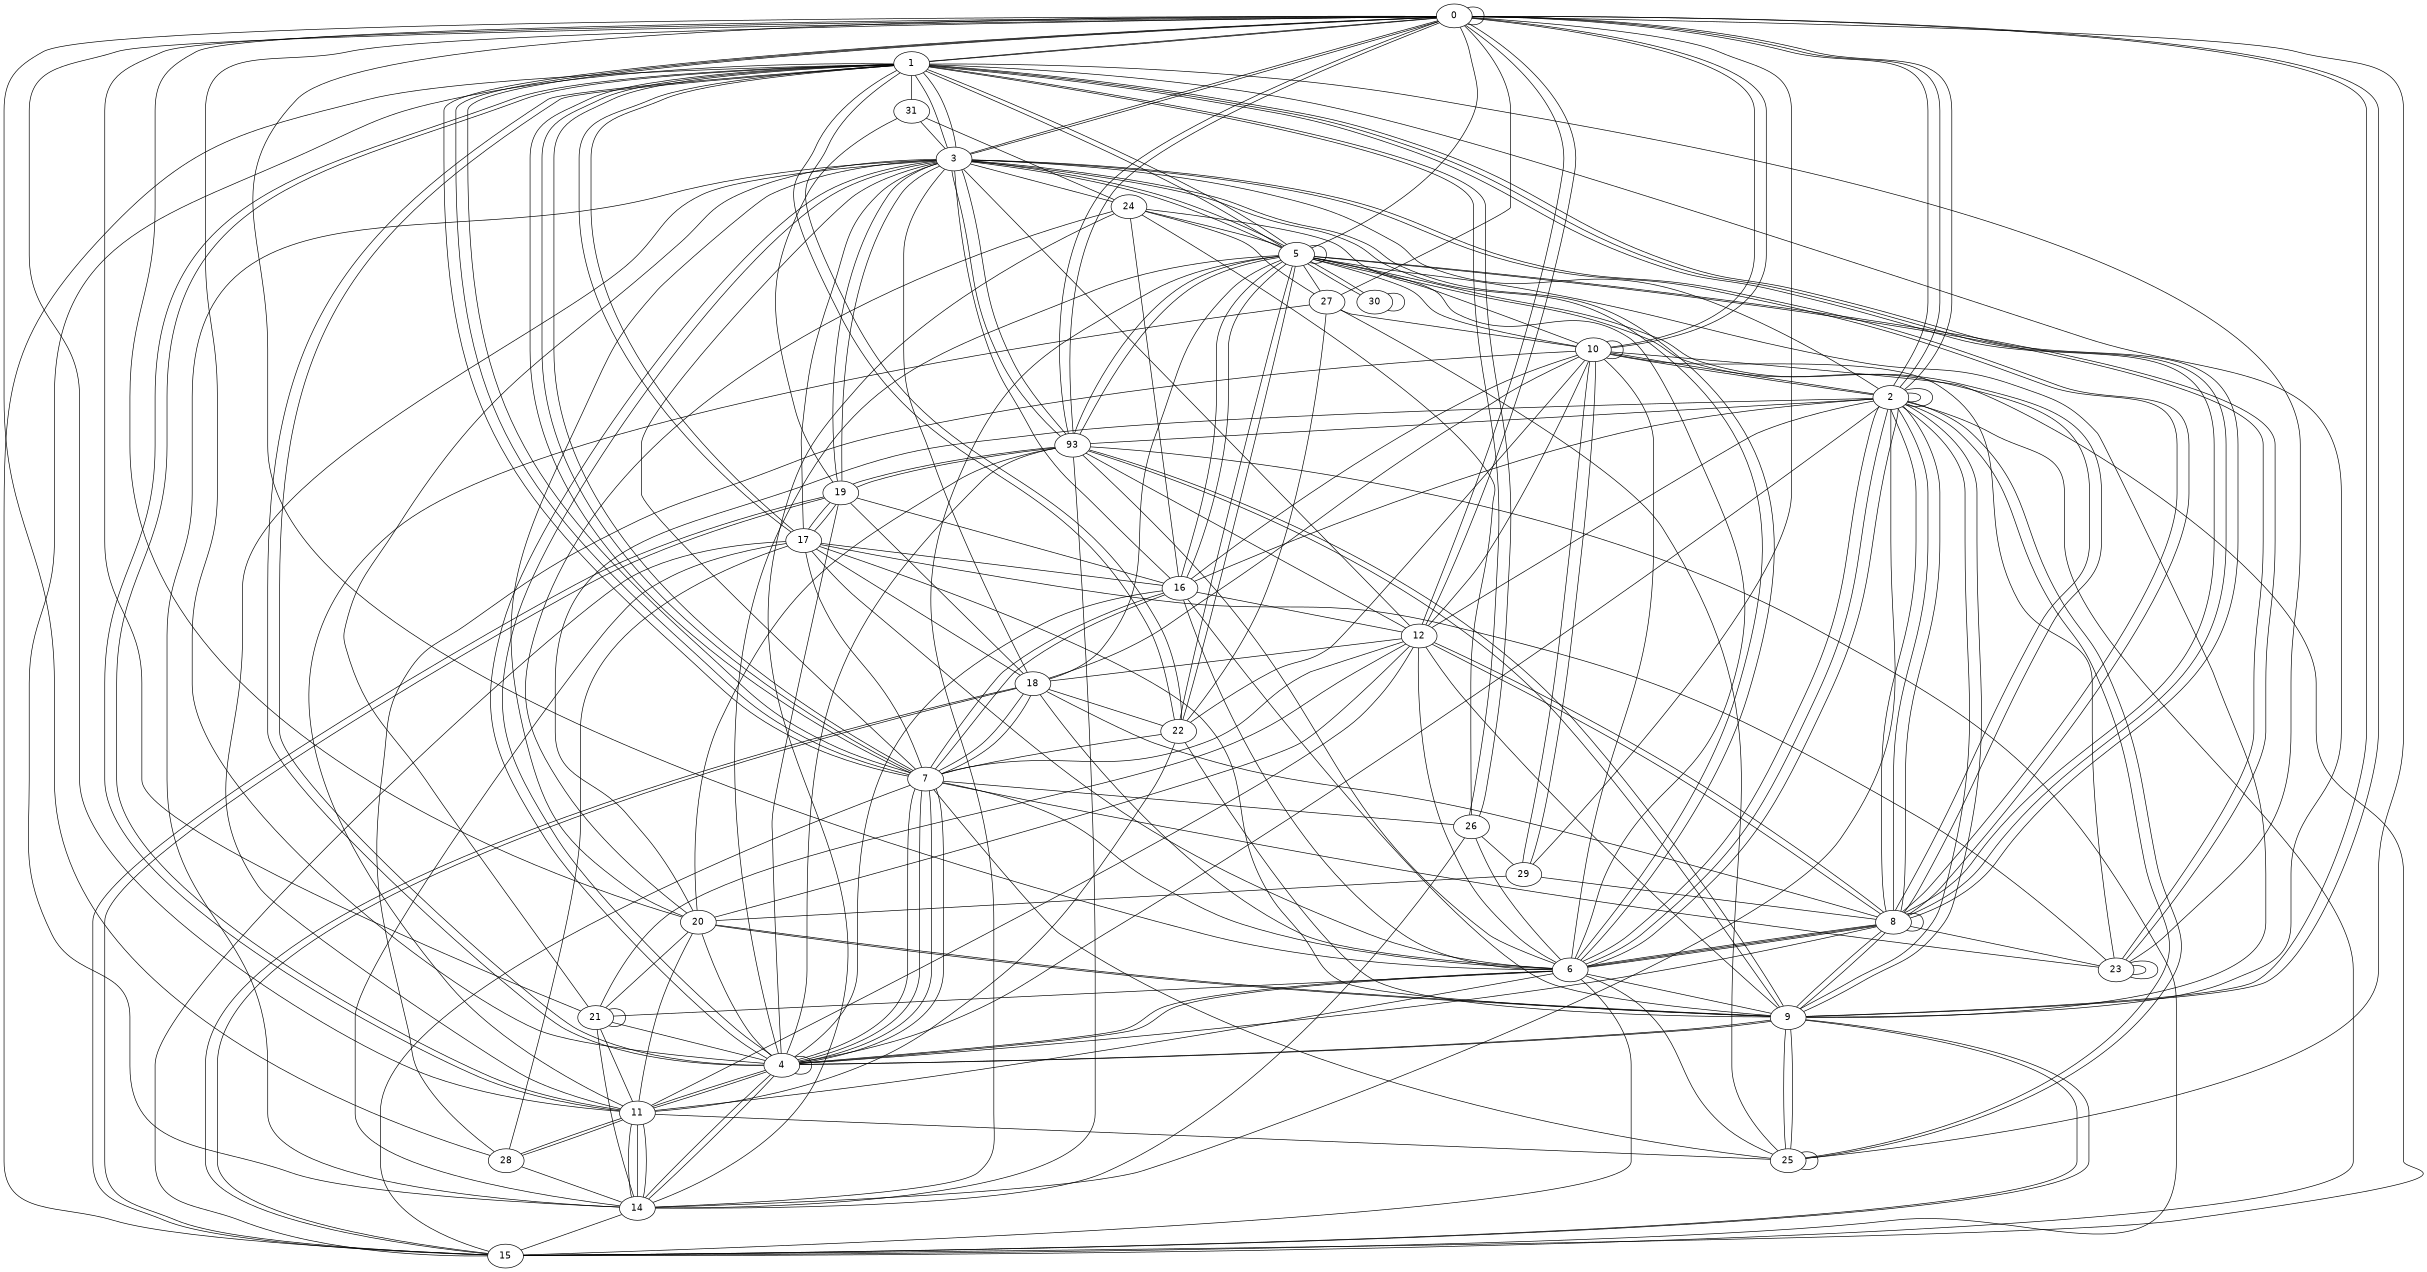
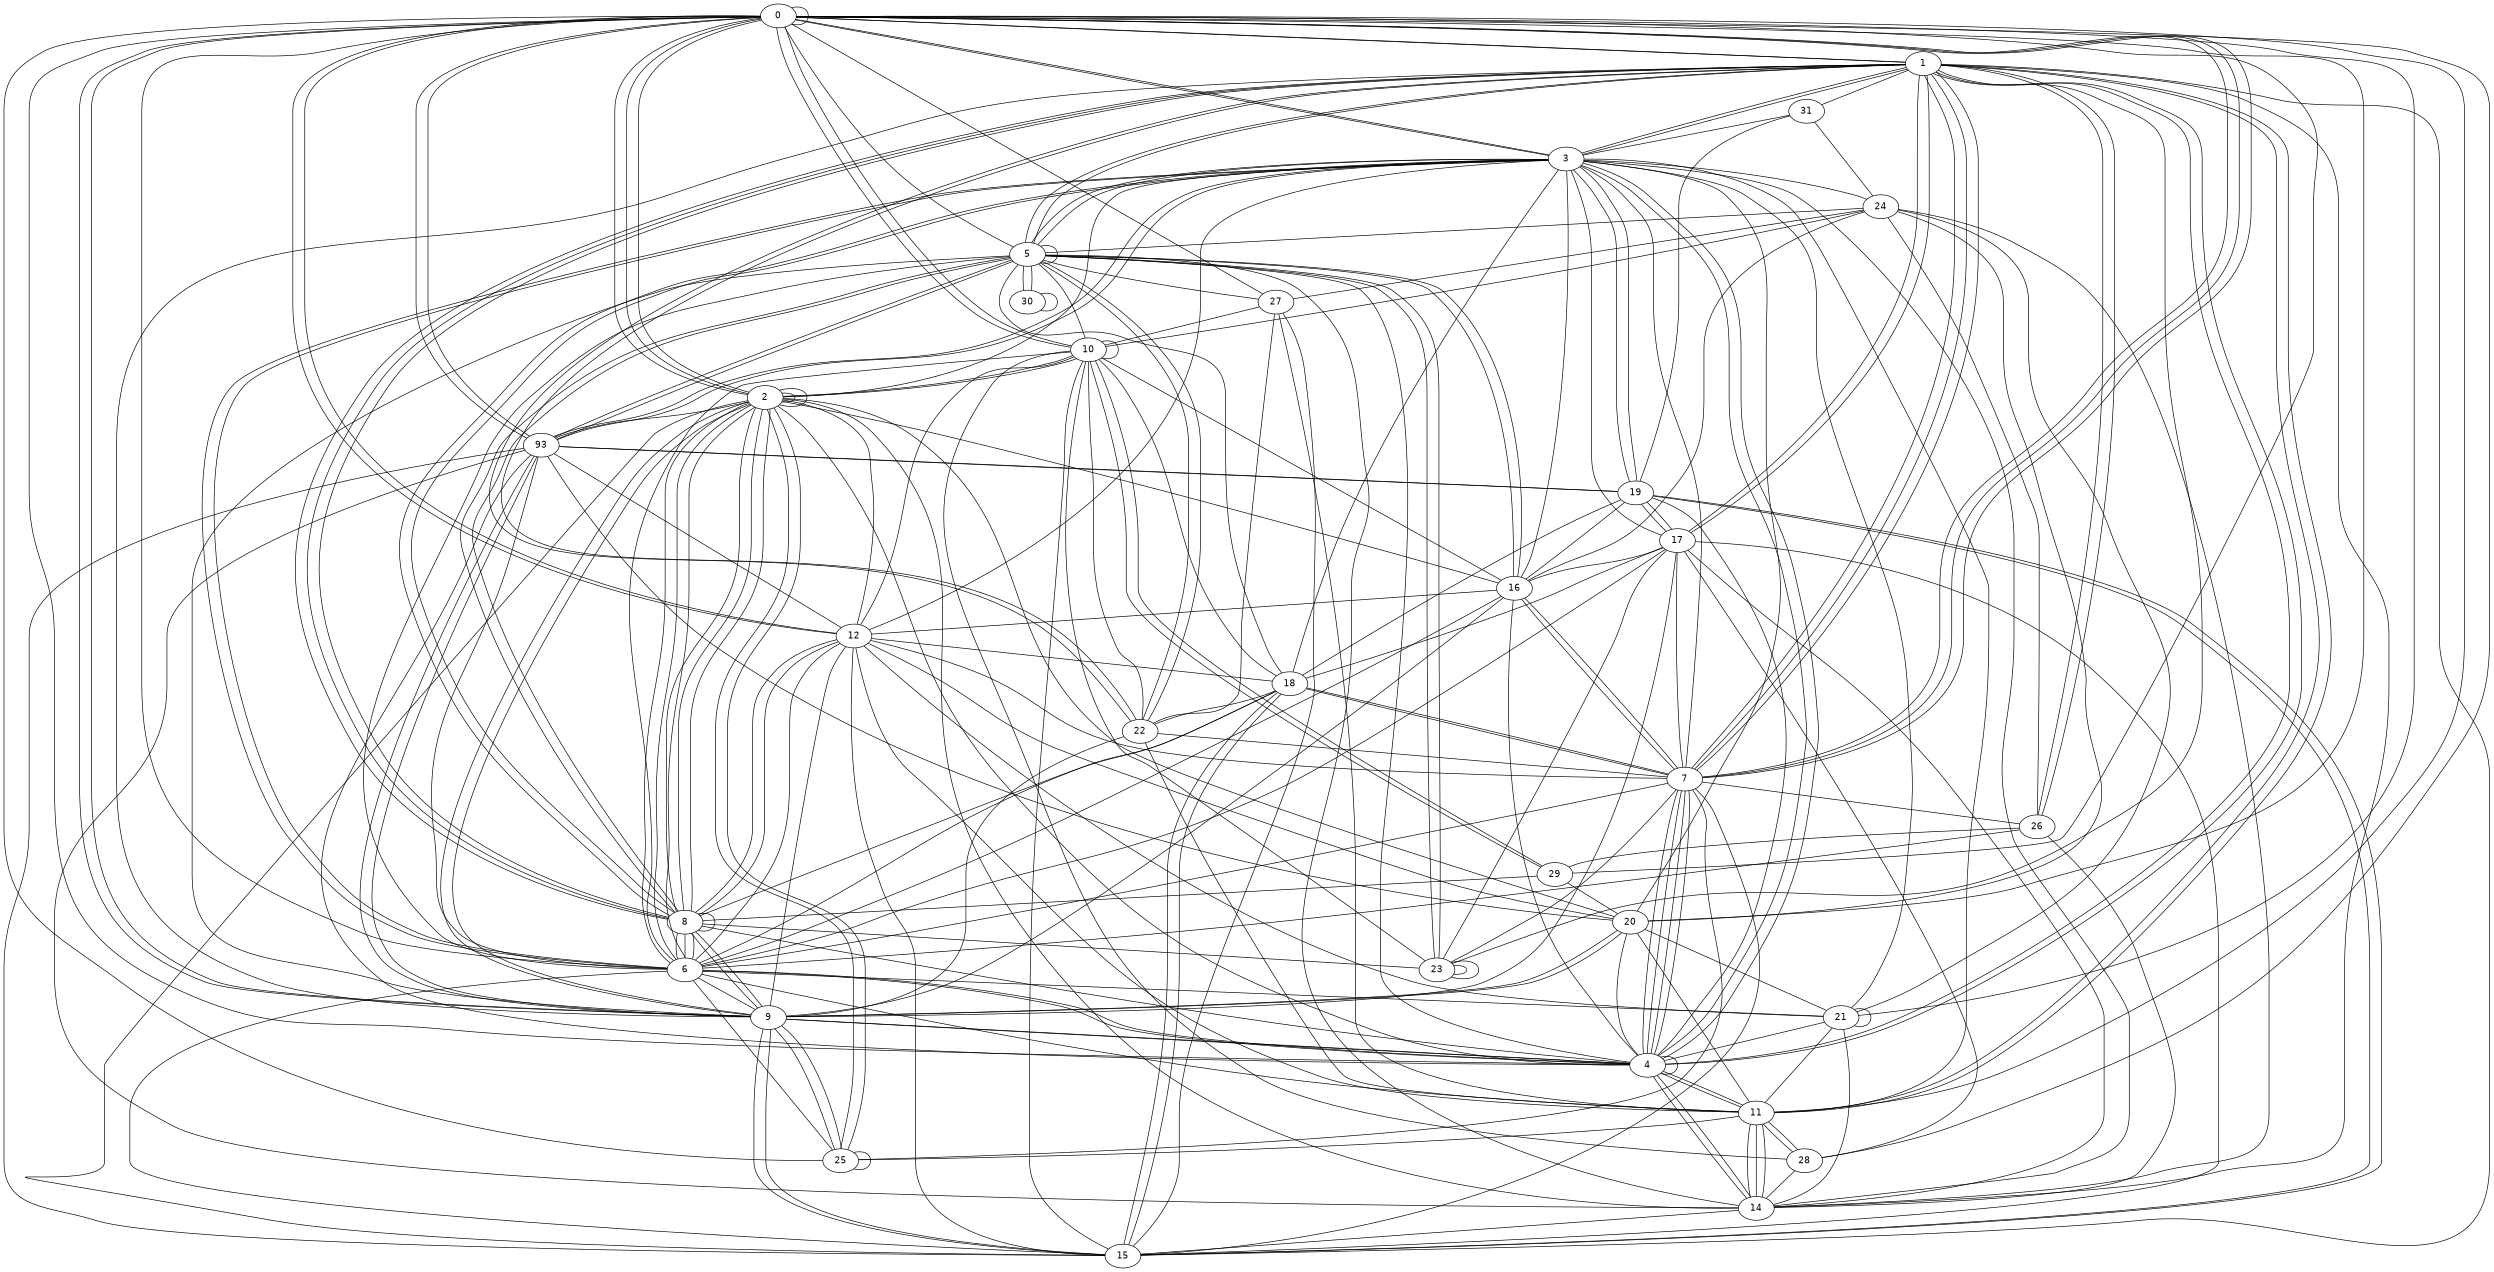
none -> (2158, 633)
(1727, 671) -> (1285, 791)
none -> (916, 1033)
